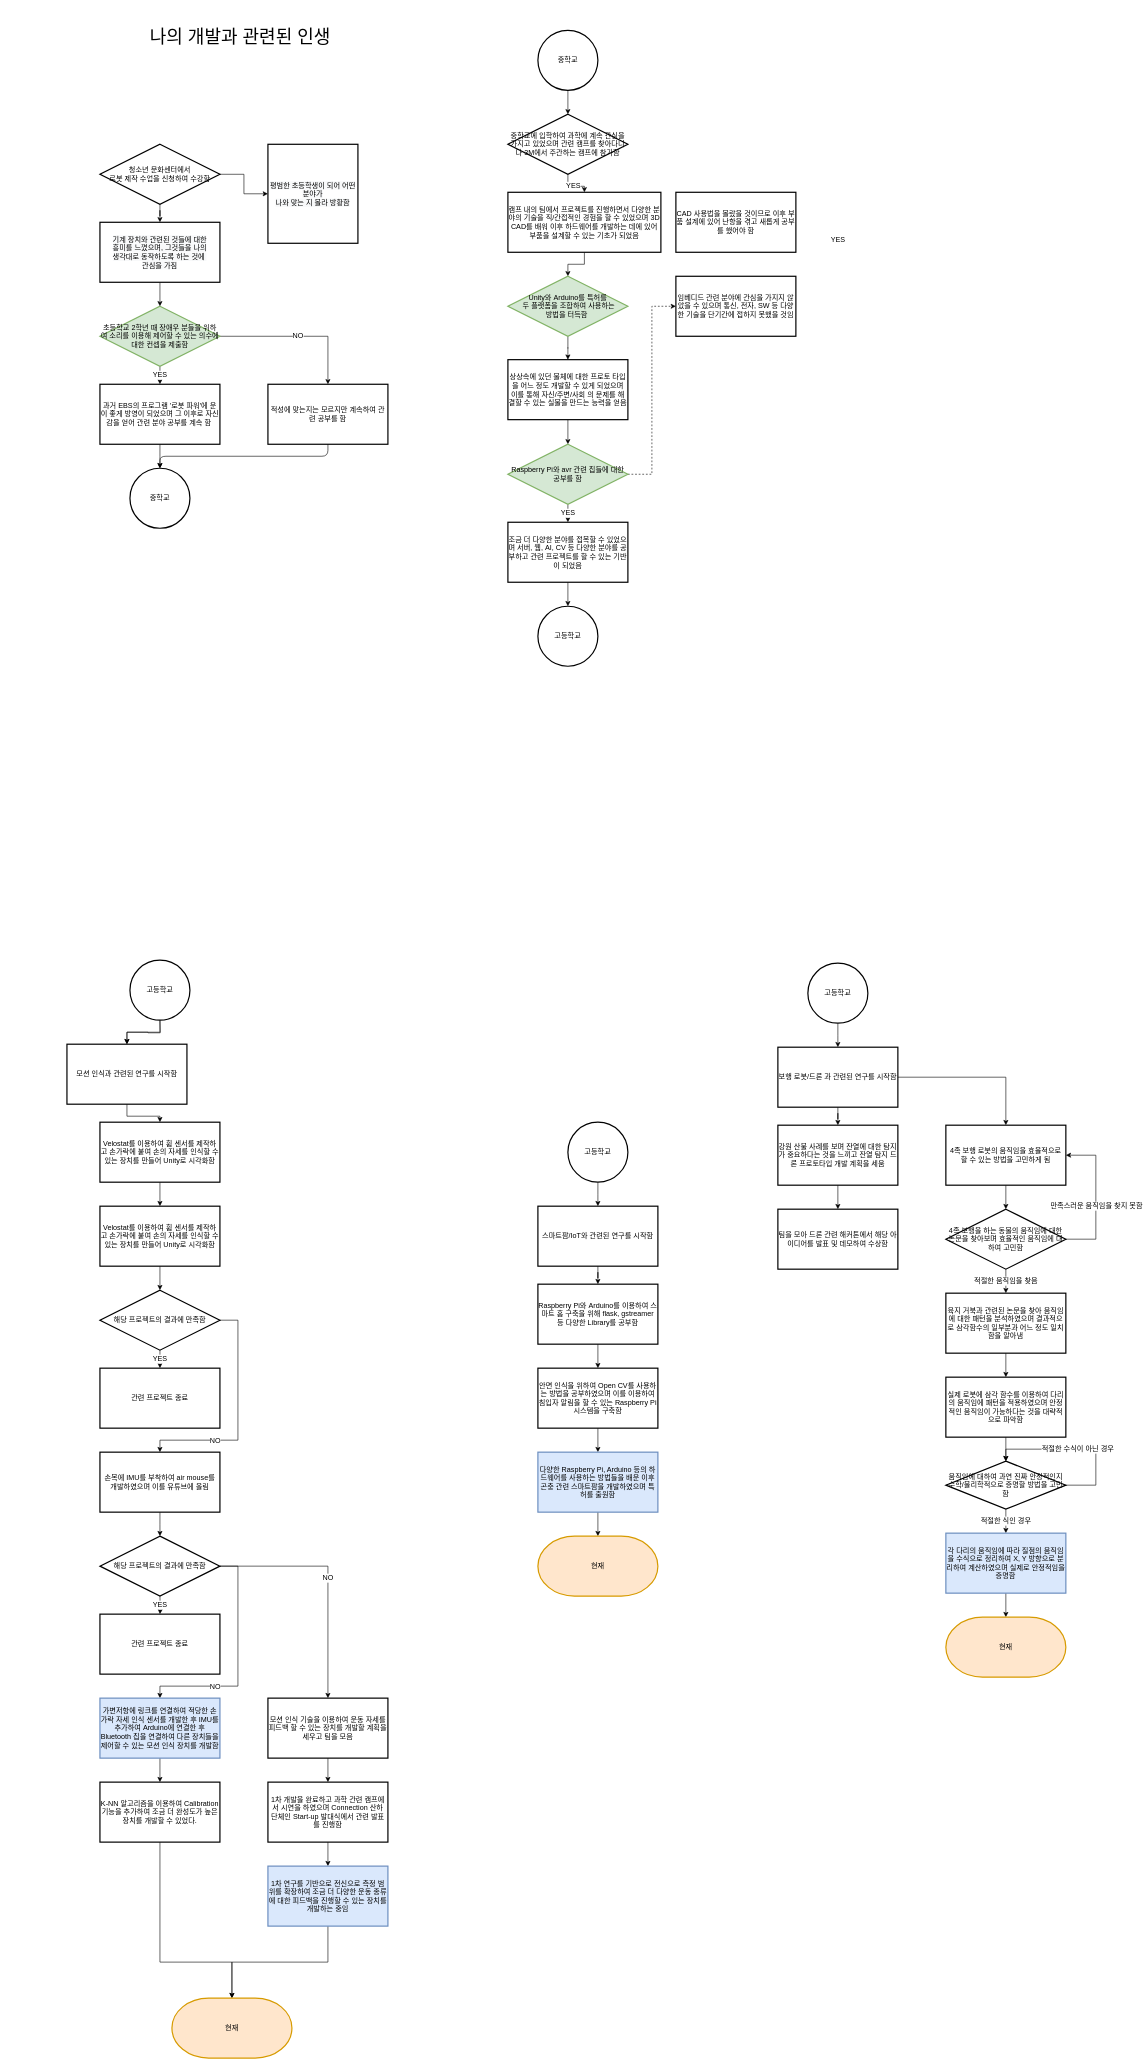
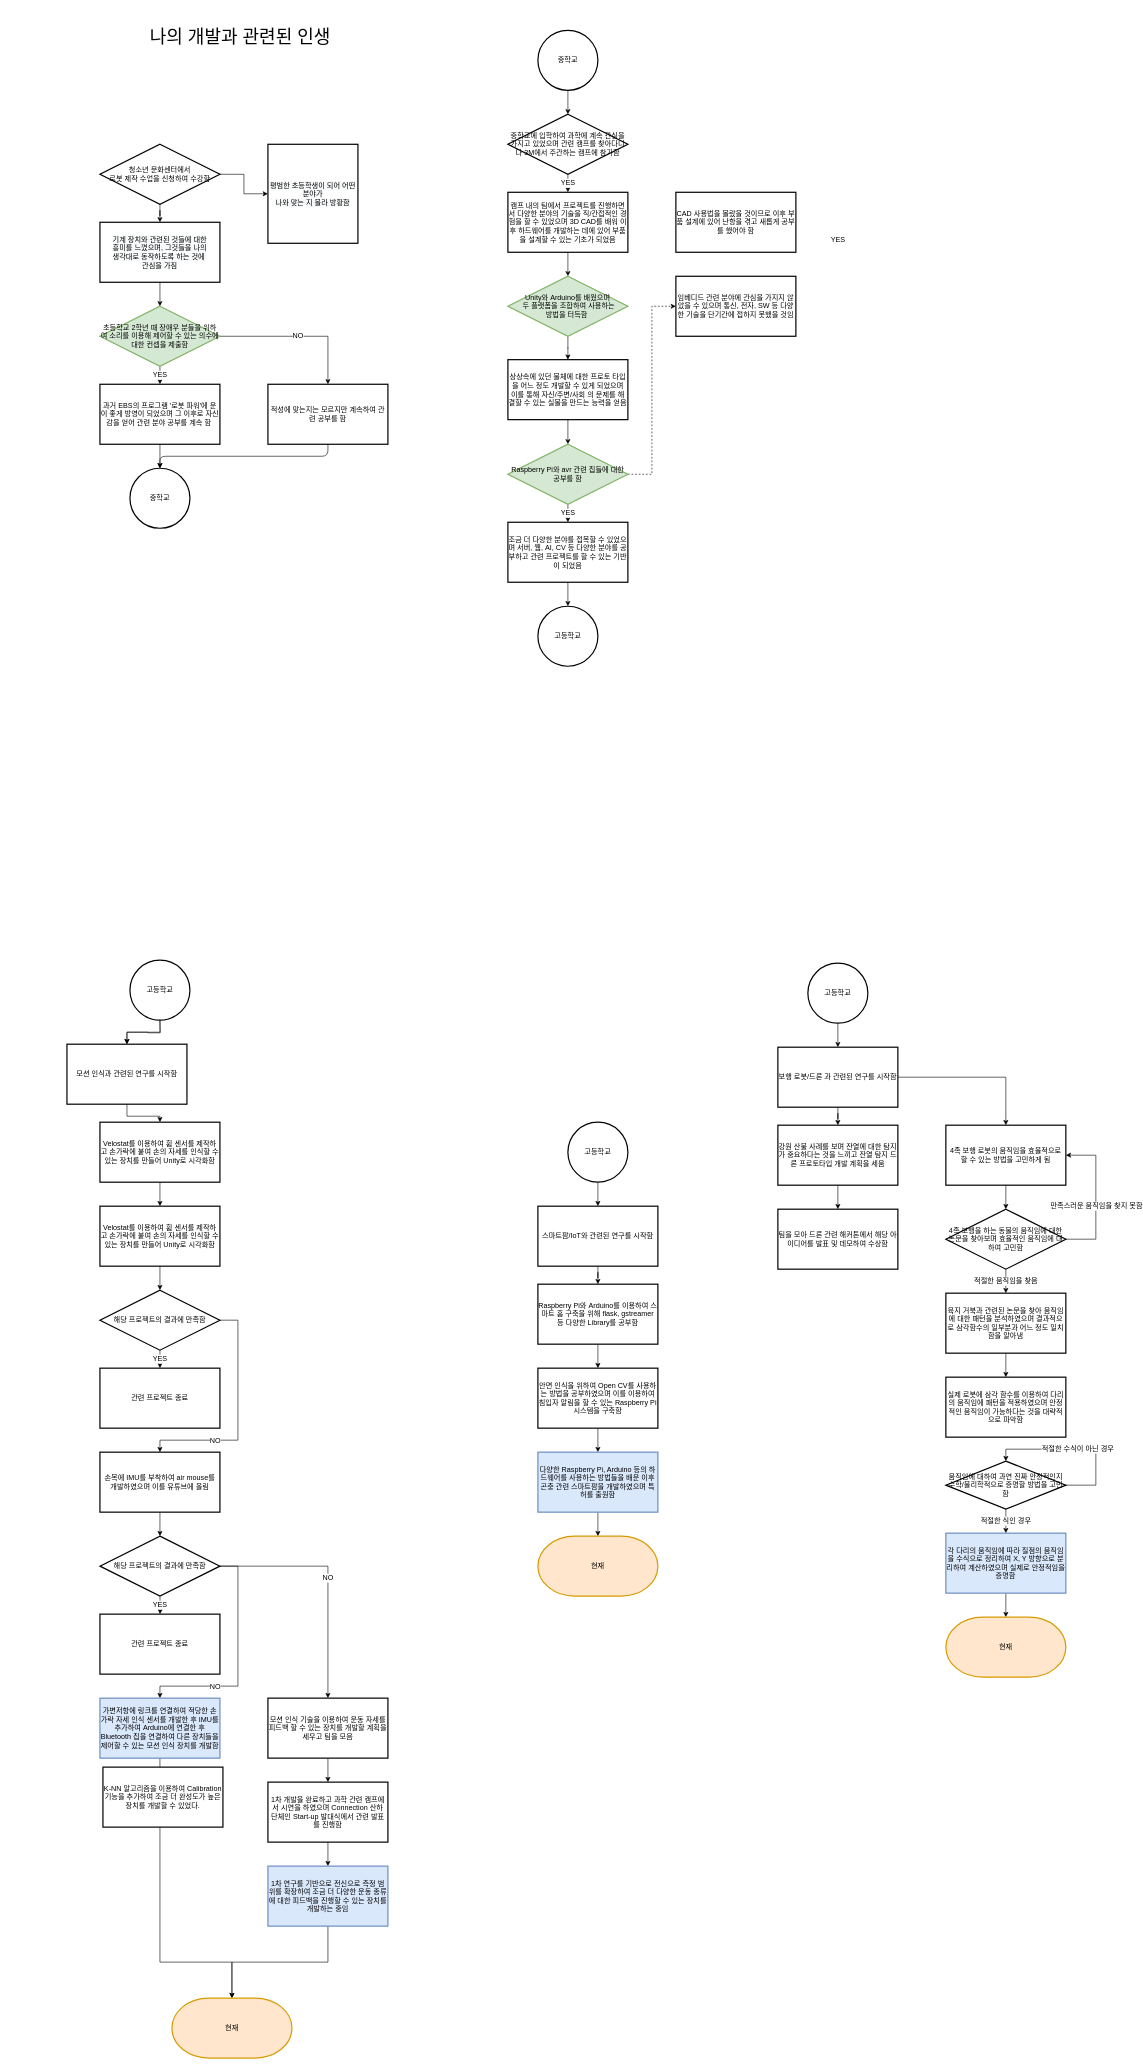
(584, 222) -> (568, 222)
(568, 306) -> (568, 306)
(1006, 1442) -> none
(160, 1812) -> (163, 1797)
